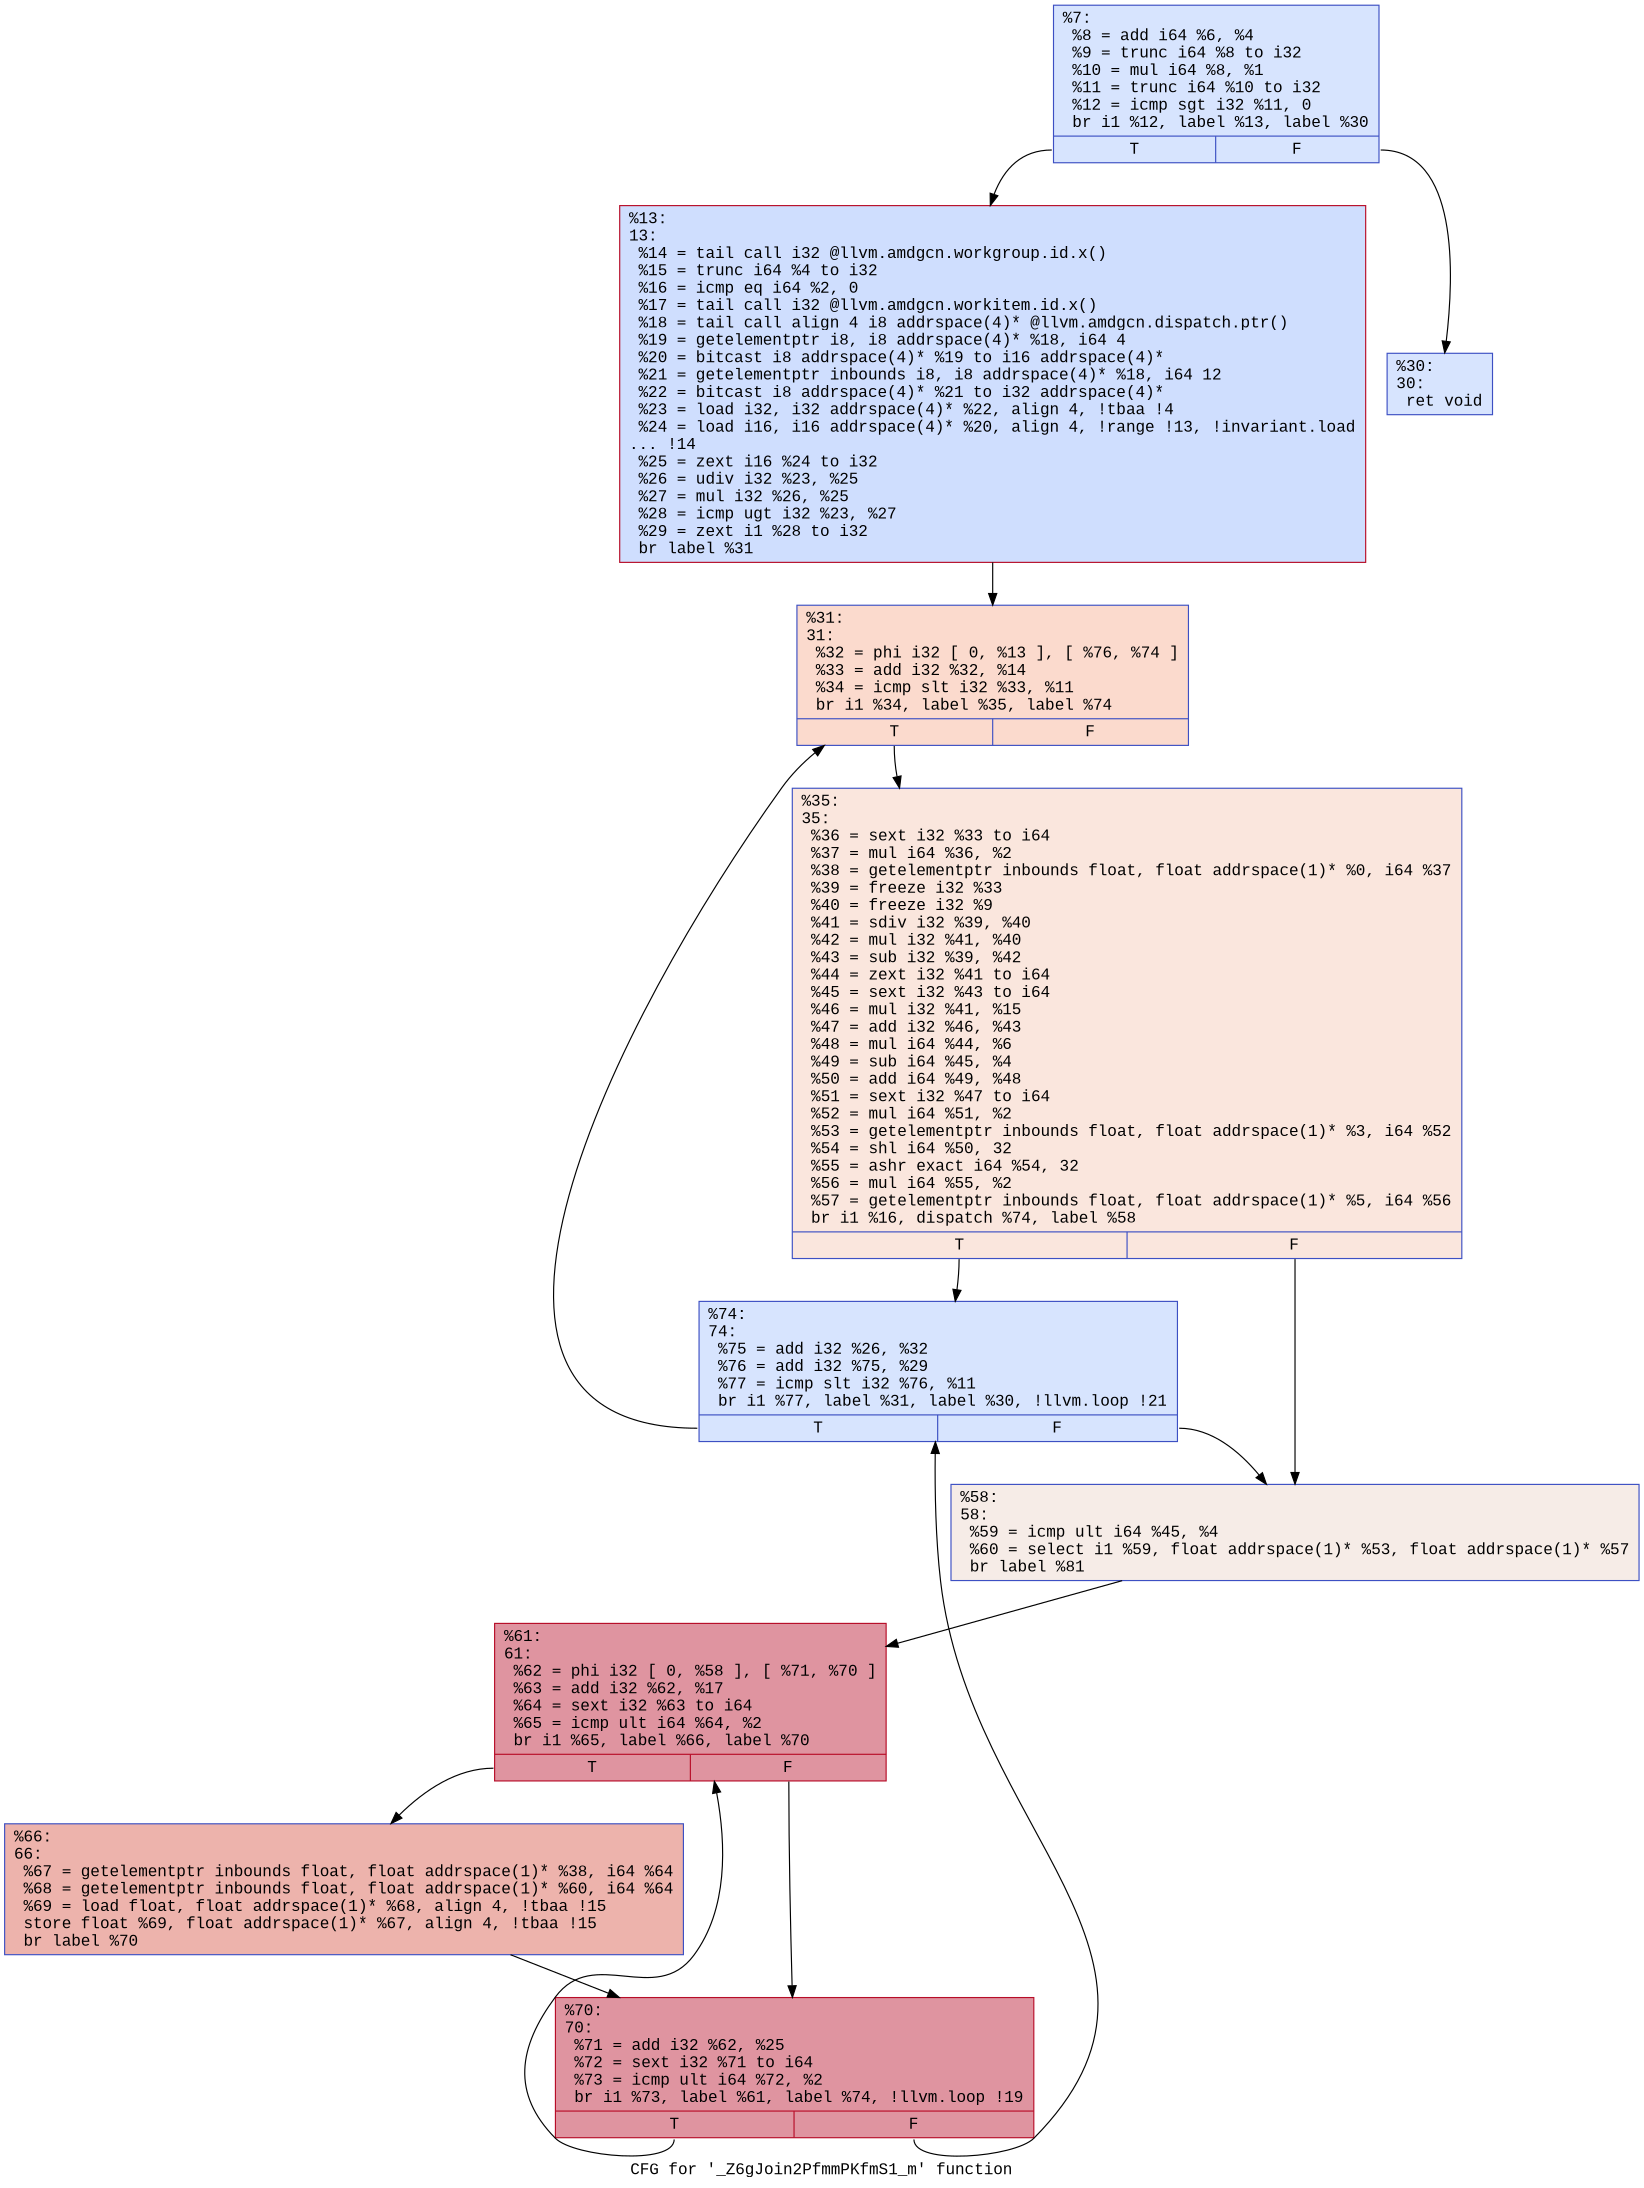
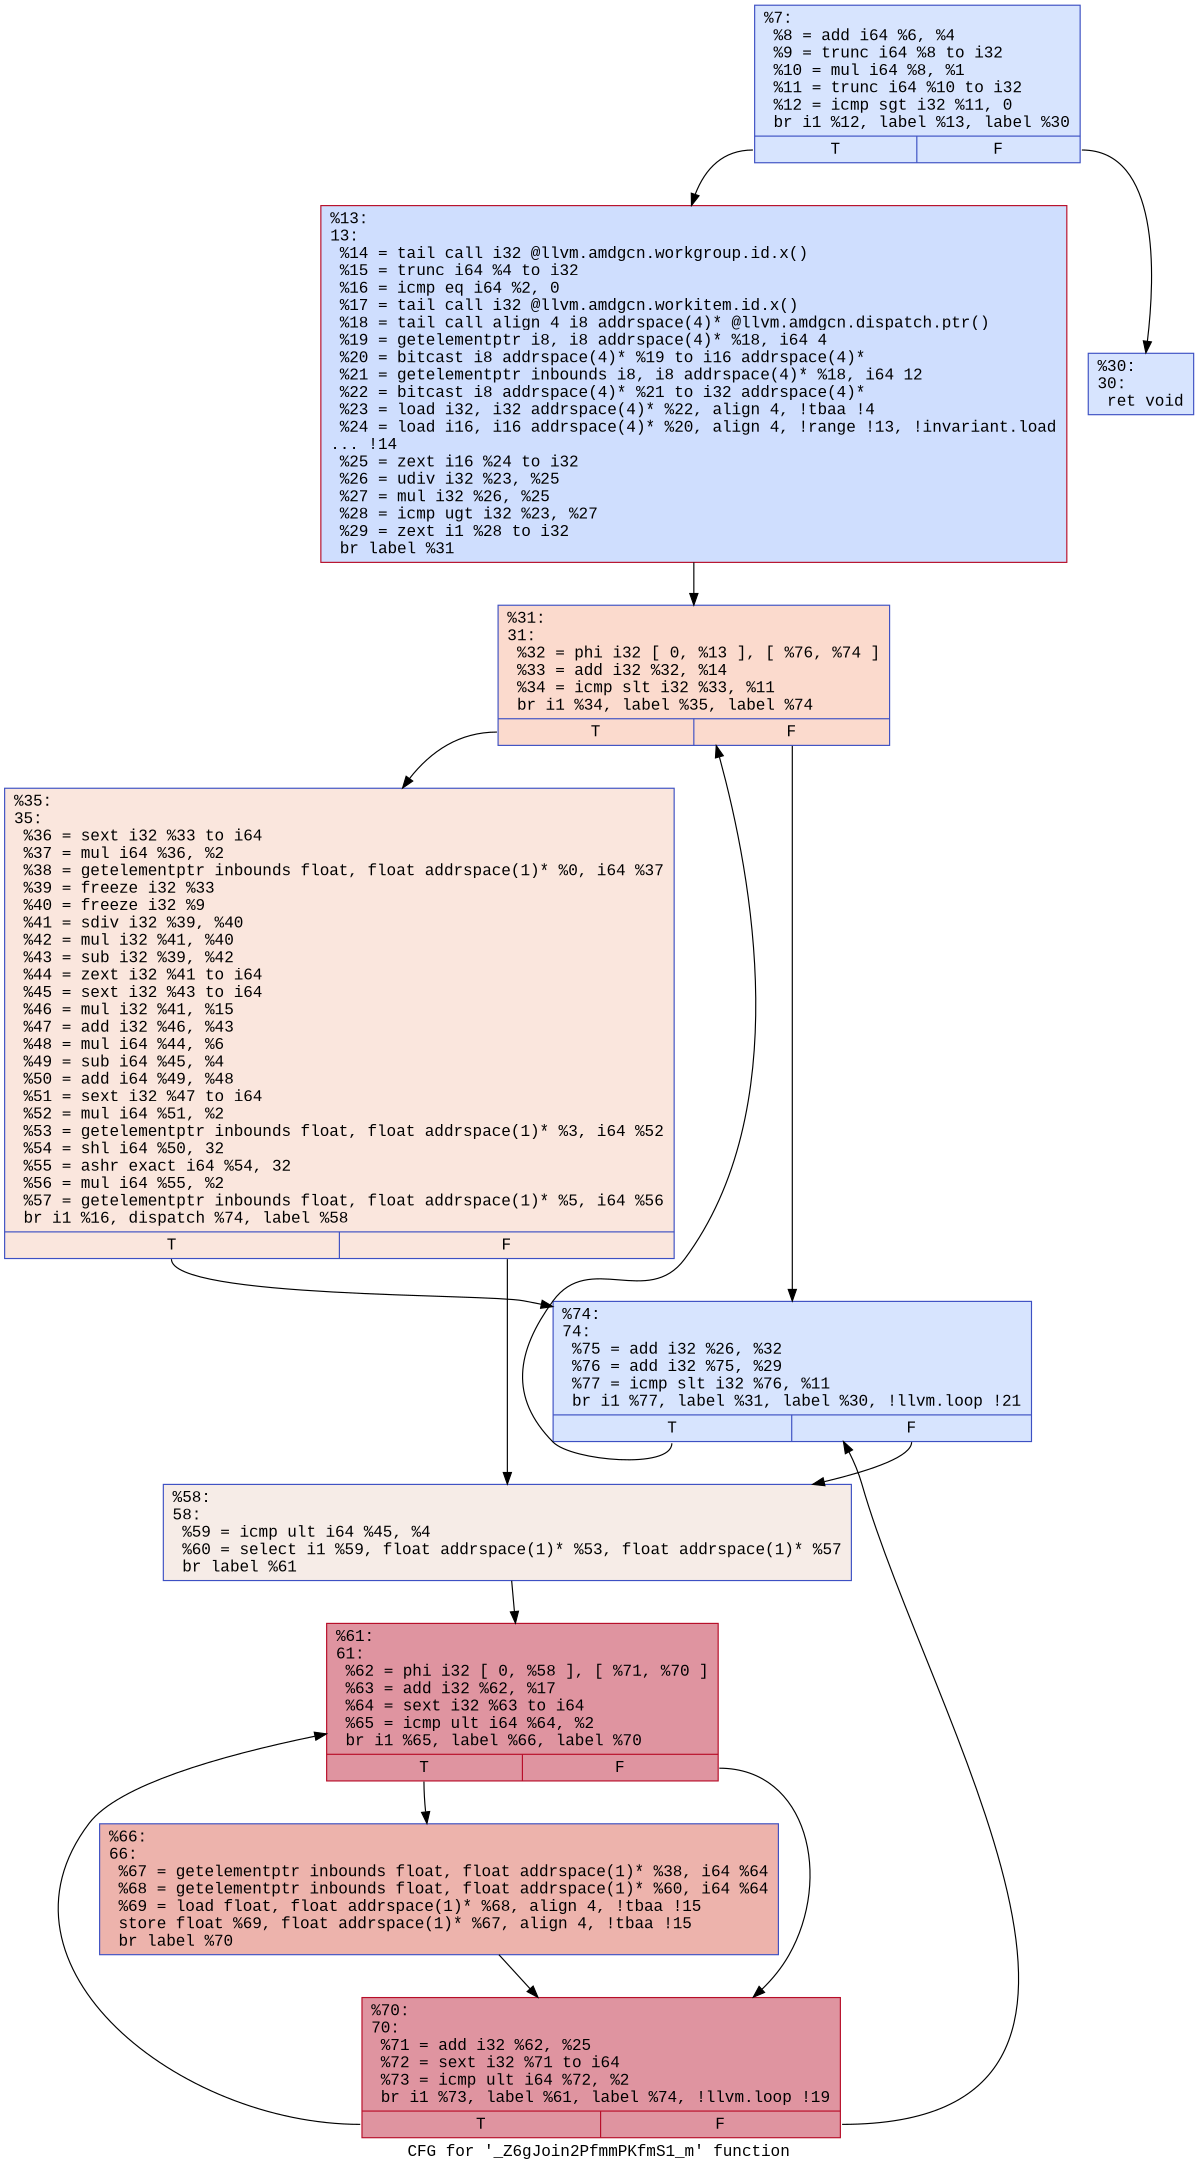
none -> (792, 1018)
(1023, 1567) -> (235, 1567)
